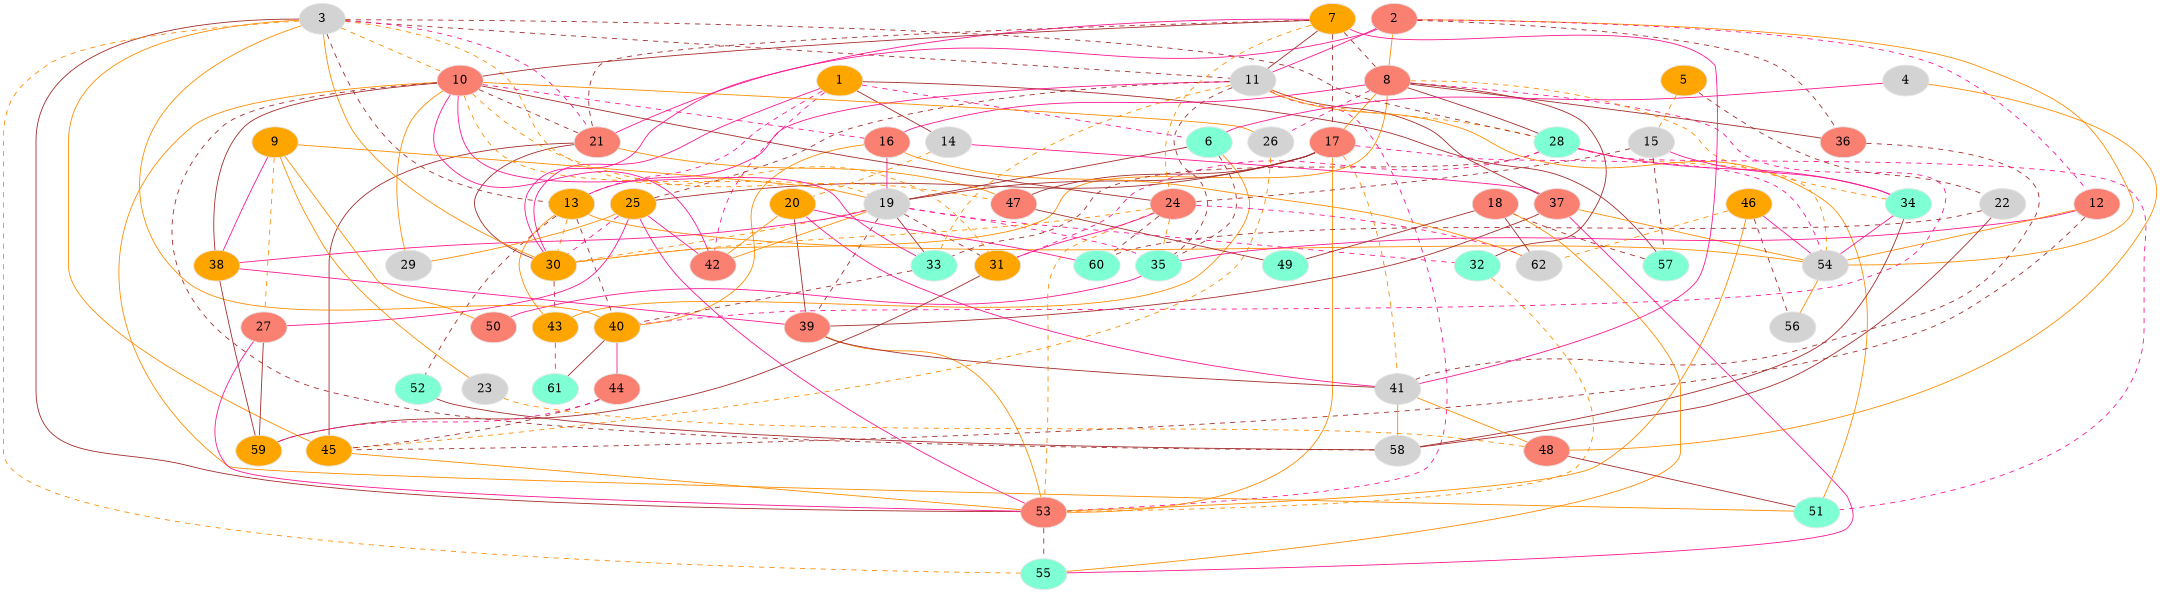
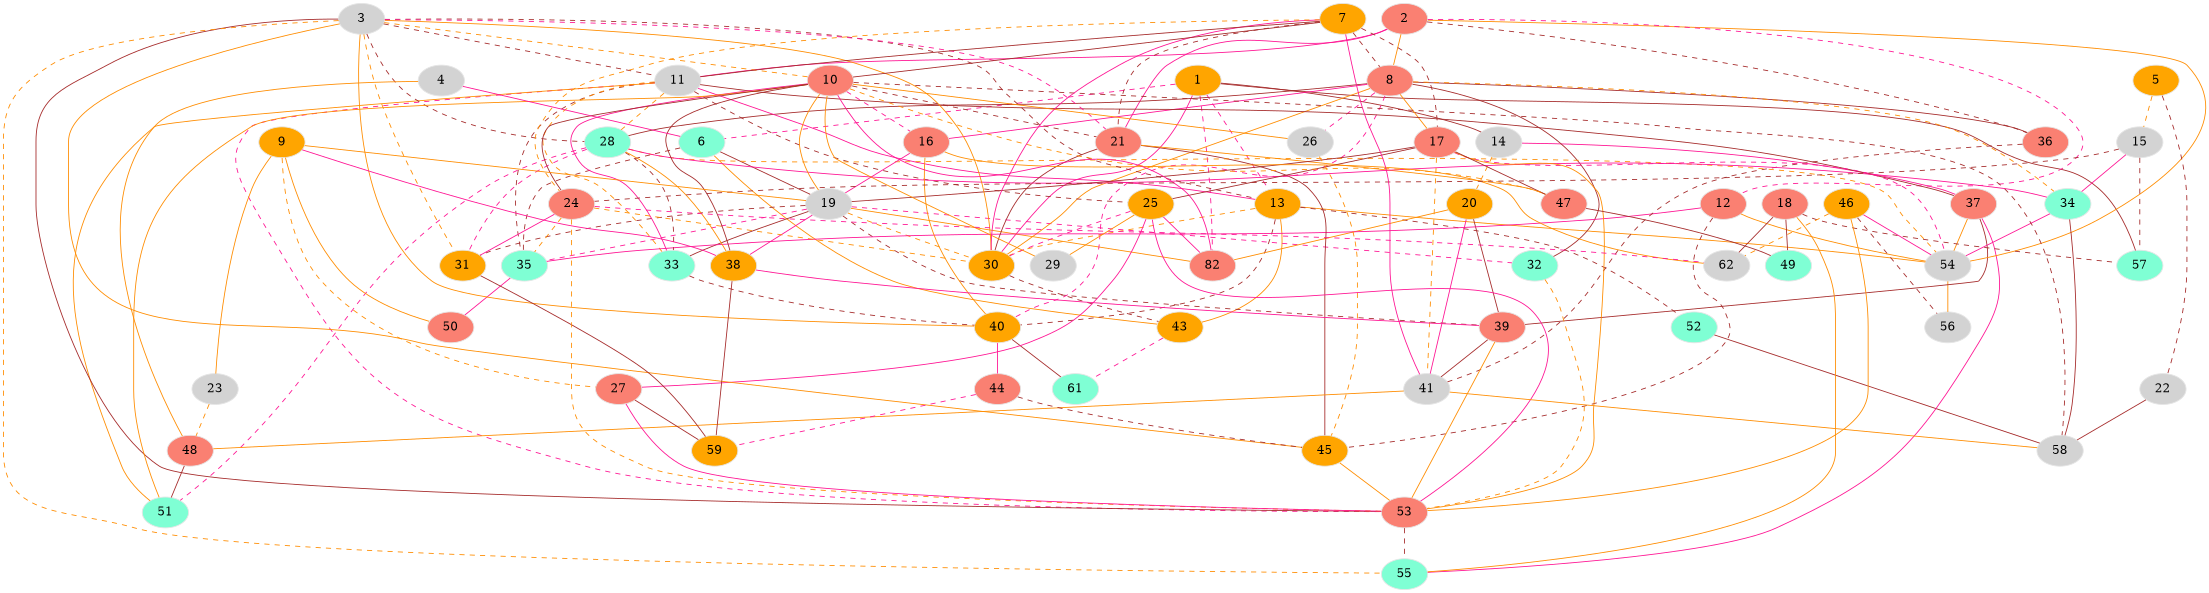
(538, 170) -> (799, 139)
none -> (691, 201)
(713, 266) -> (1213, 266)
(1097, 266) -> none
